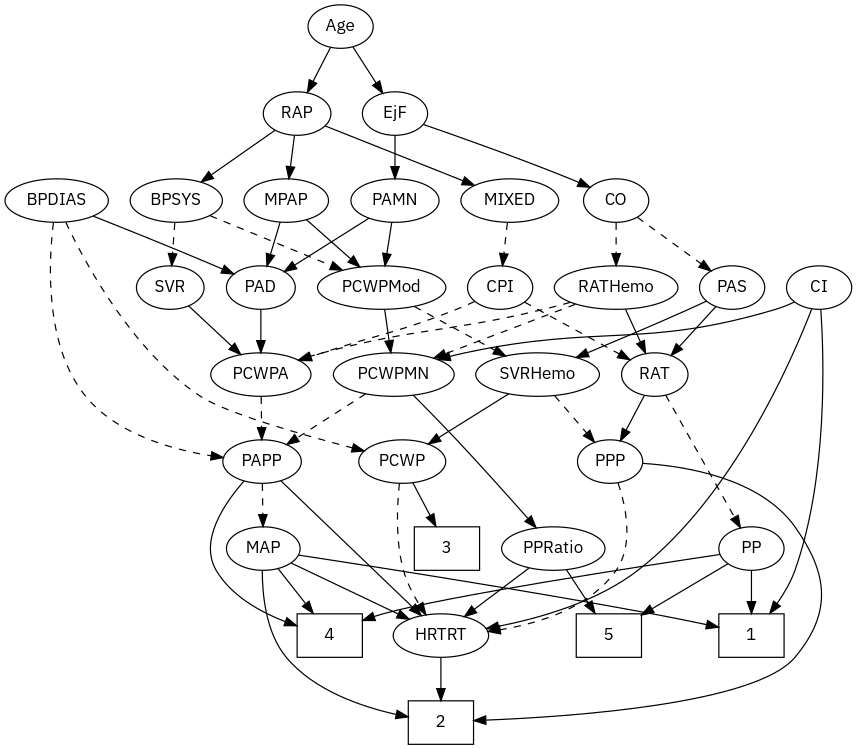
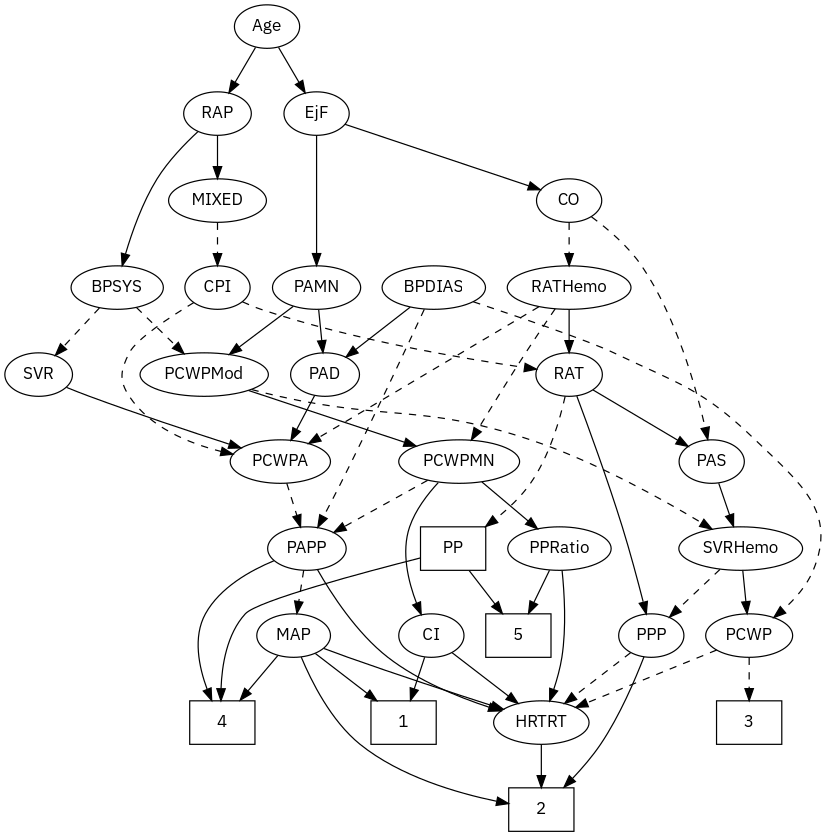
(286, 201) -> none
(705, 319) -> (635, 415)
(606, 336) -> (407, 539)
(421, 499) -> (749, 673)
(751, 549) -> (453, 549)
(751, 586) -> none
